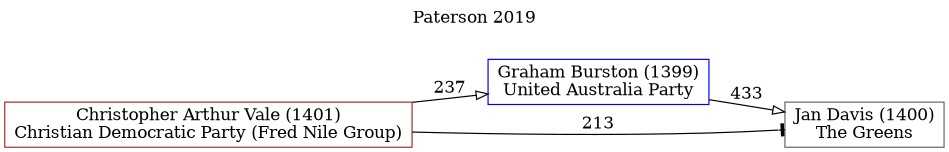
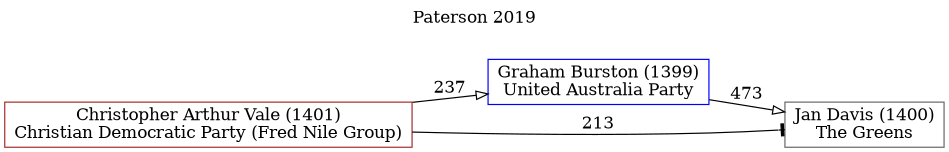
(747, 94) -> (747, 94)
